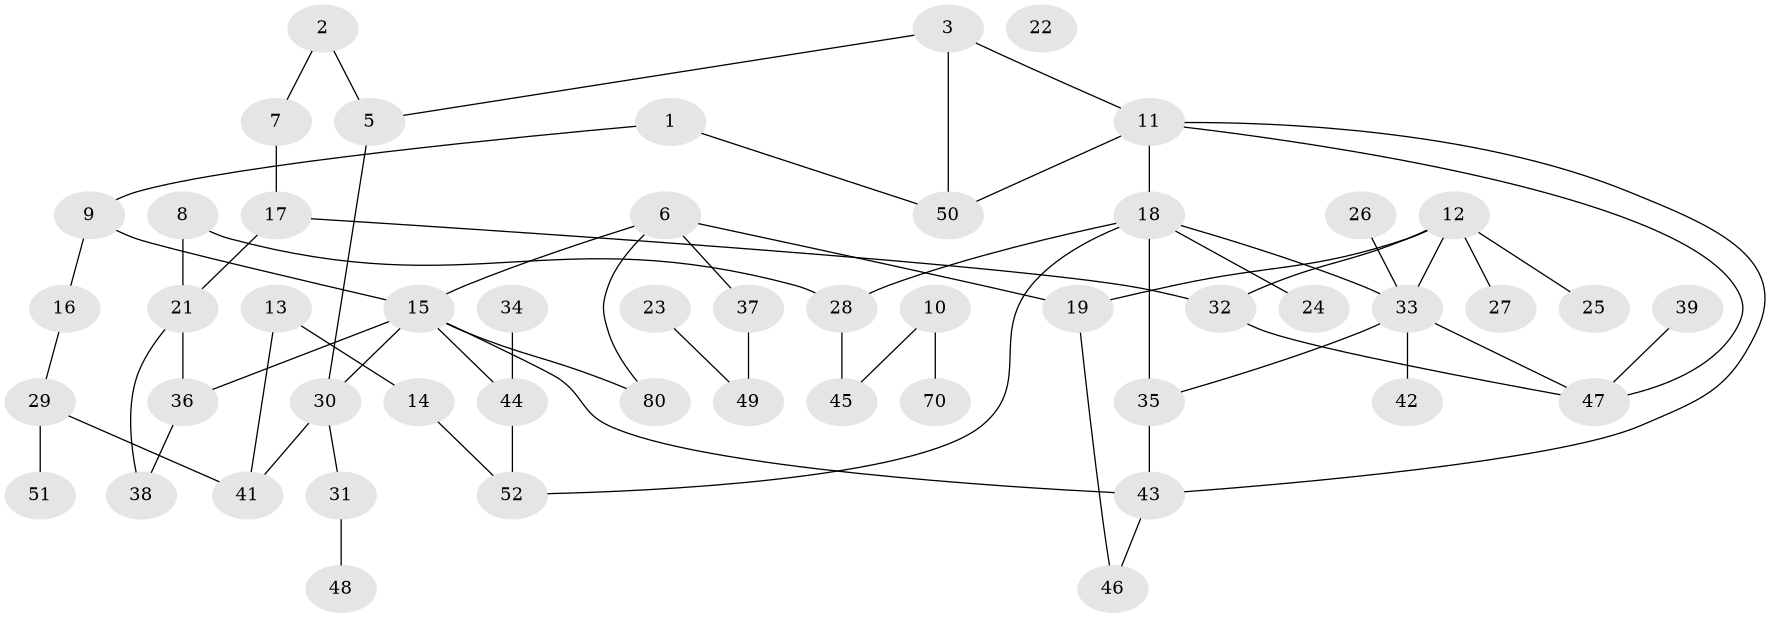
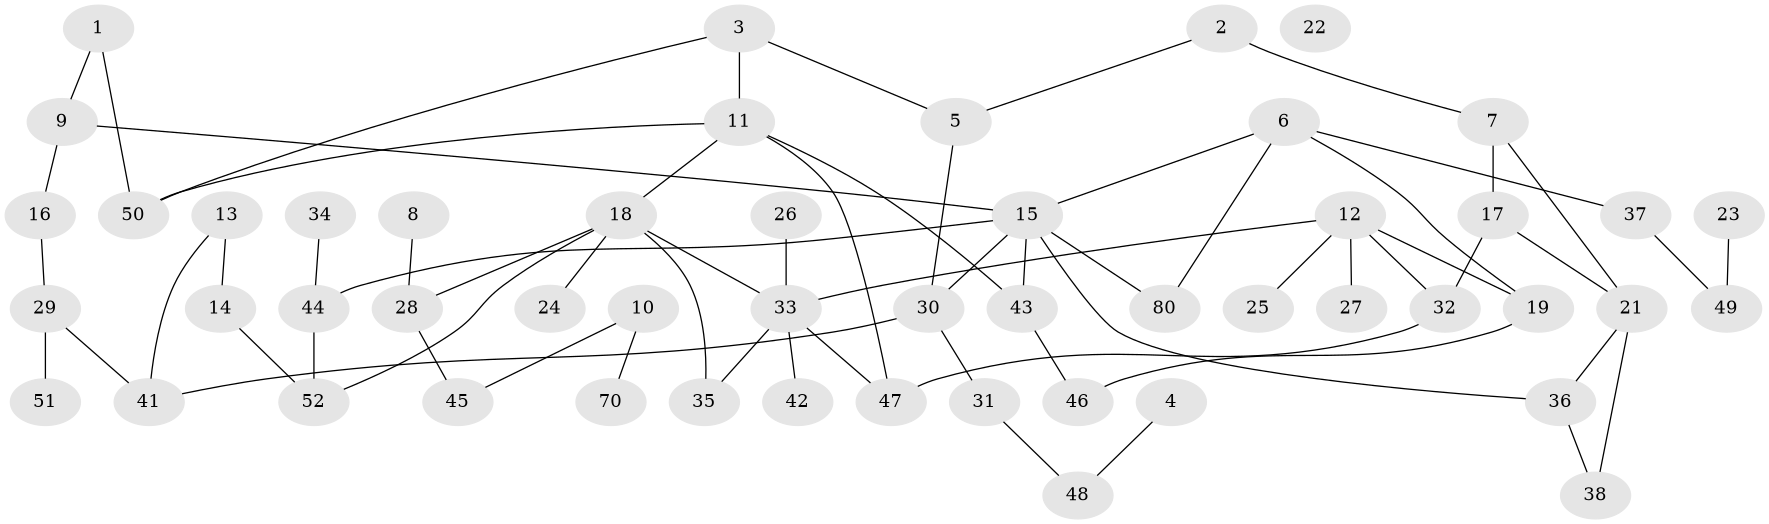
(183, 262) -> (1563, 215)
(1688, 309) -> none
none -> (1171, 402)
(1149, 449) -> none
